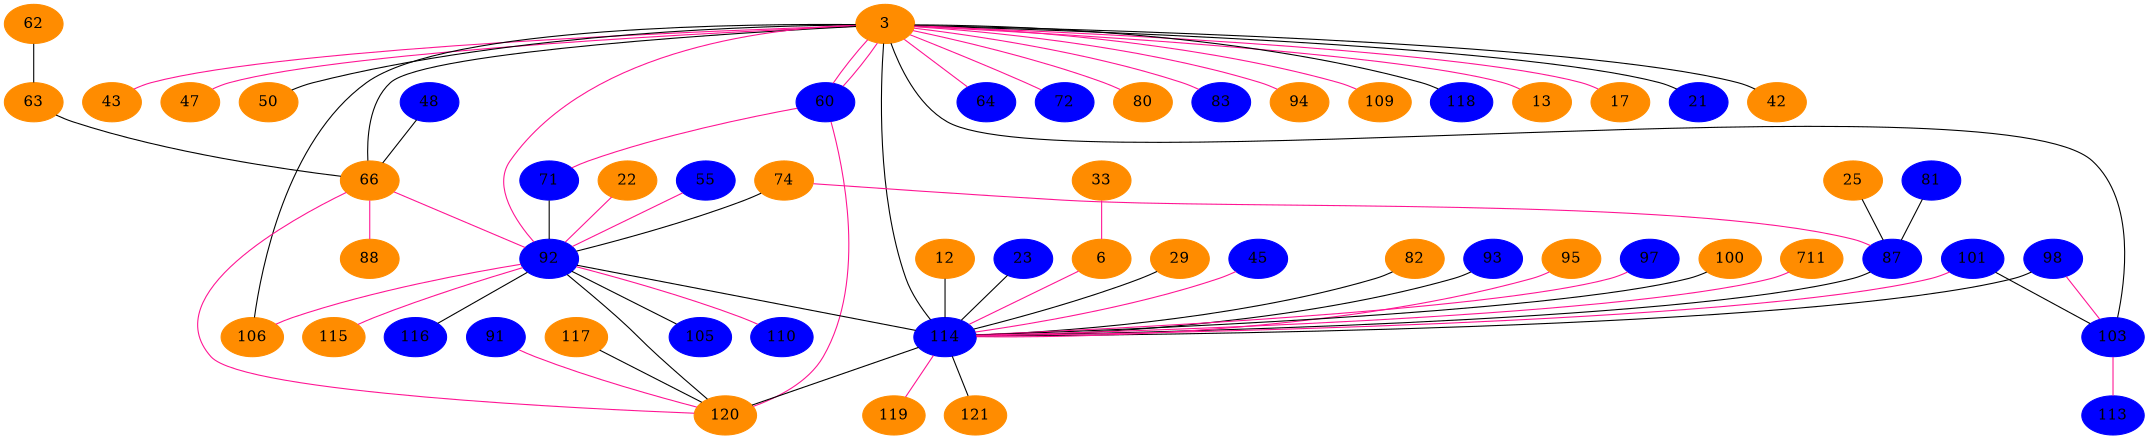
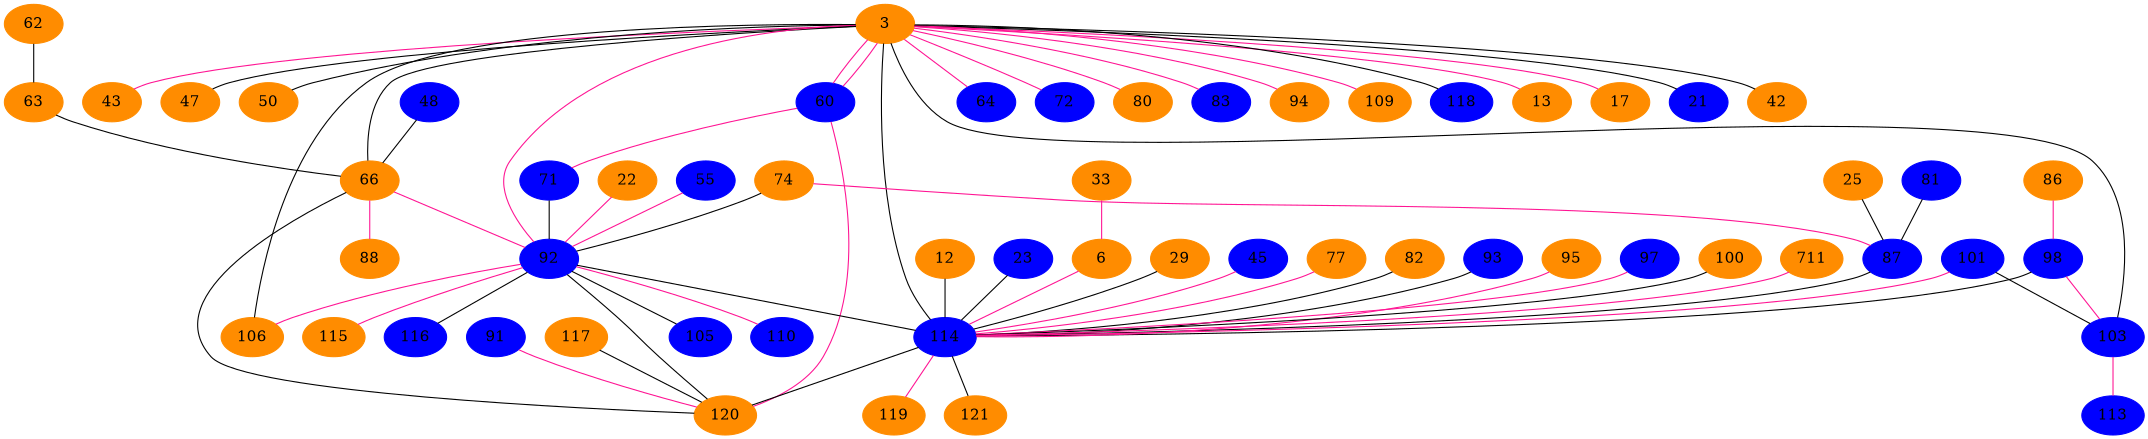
(404, 57) -> (404, 57)
none -> (2053, 181)
none -> (1337, 259)
(330, 387) -> (330, 387)
